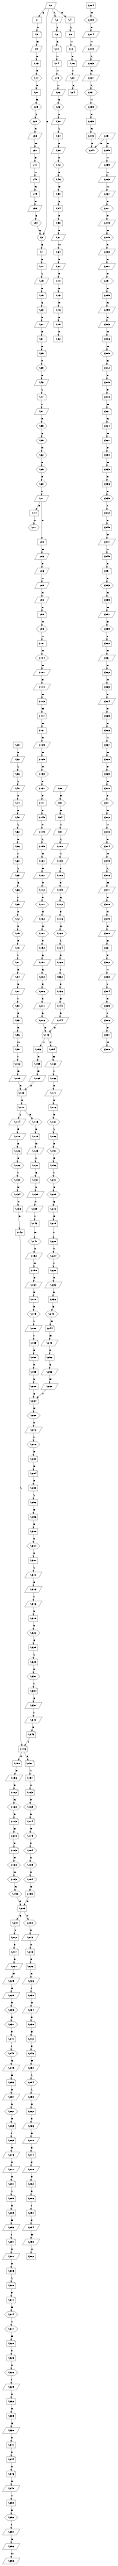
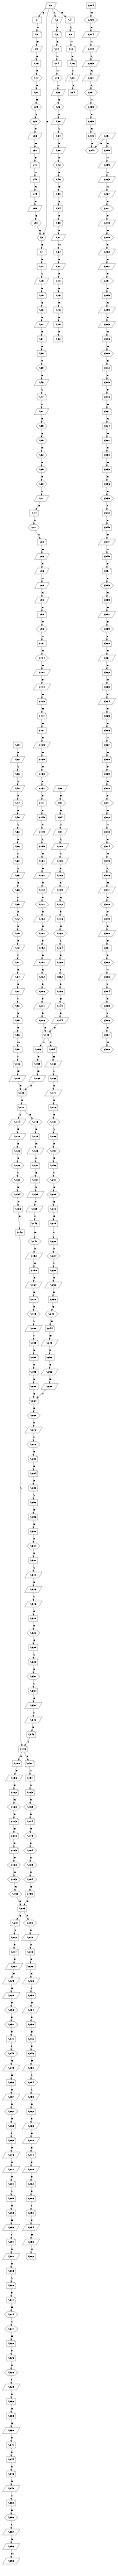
(42, 519) -> (37, 534)
